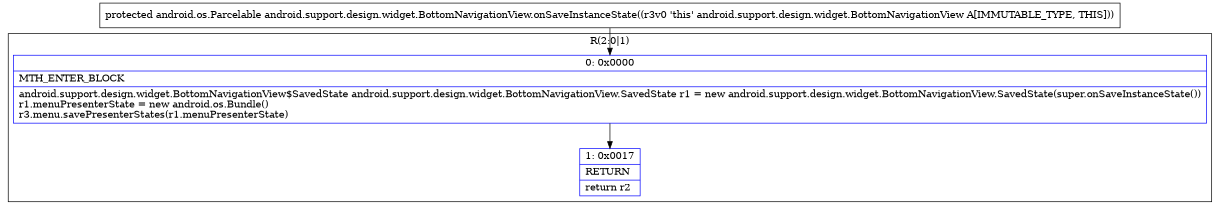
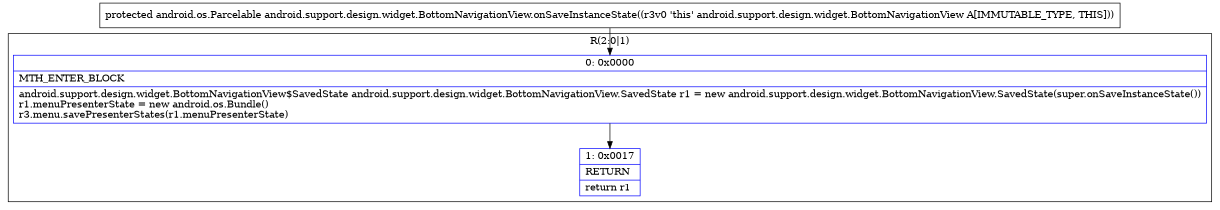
(608, 188) -> (608, 188)
